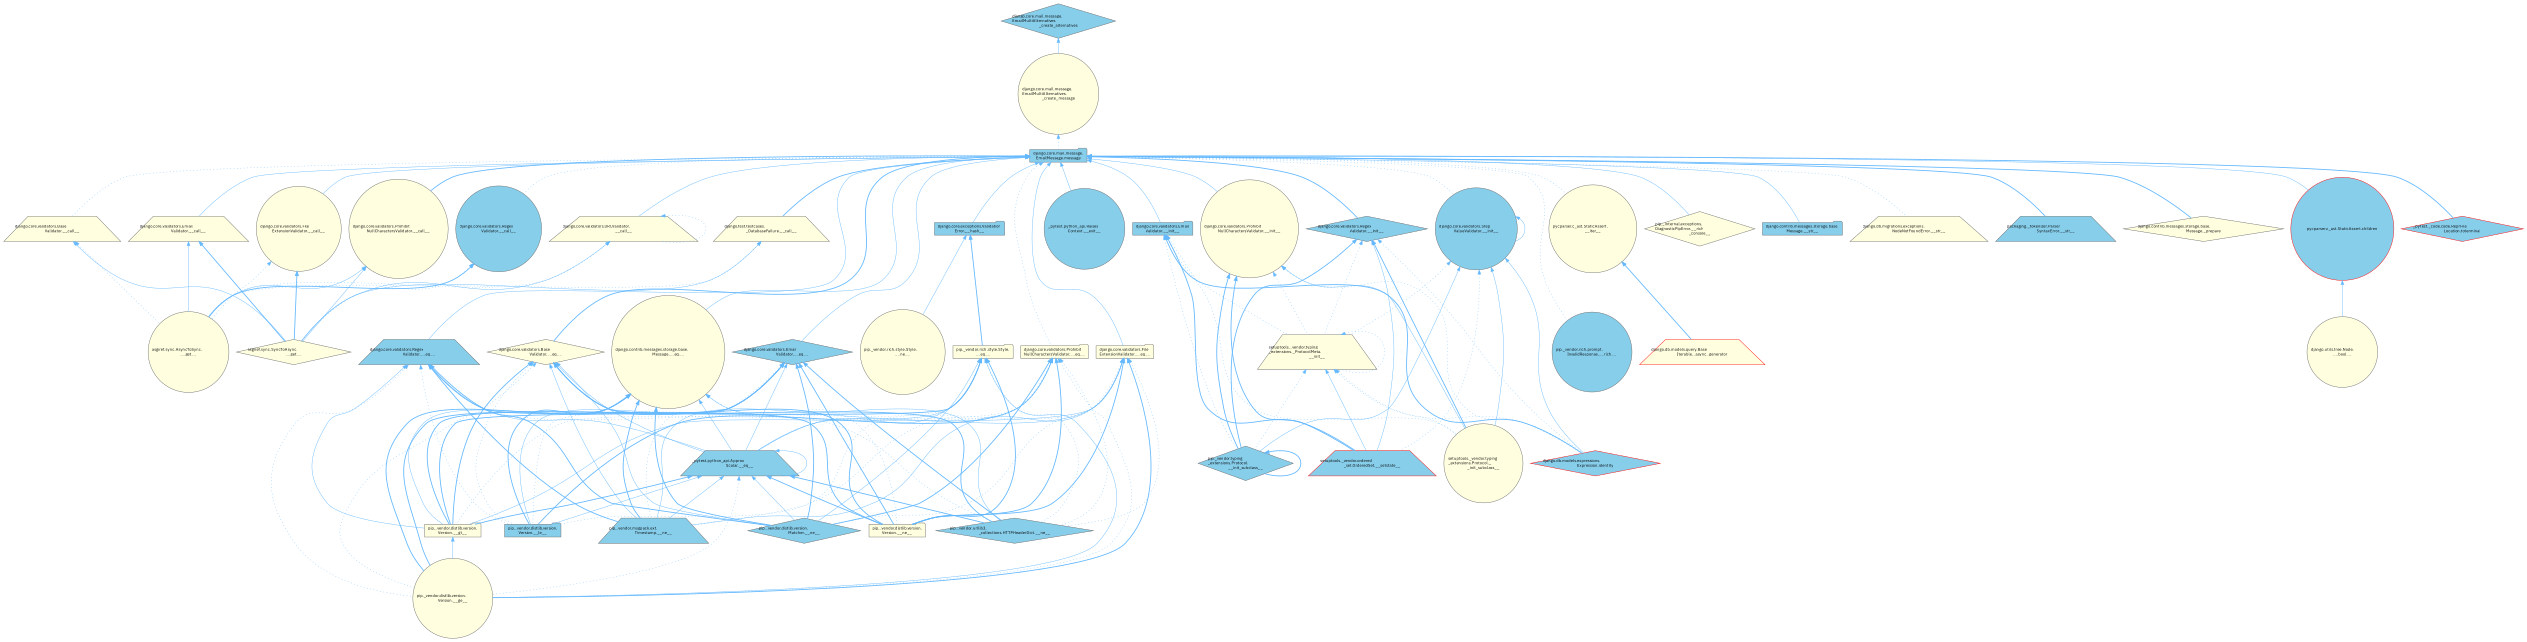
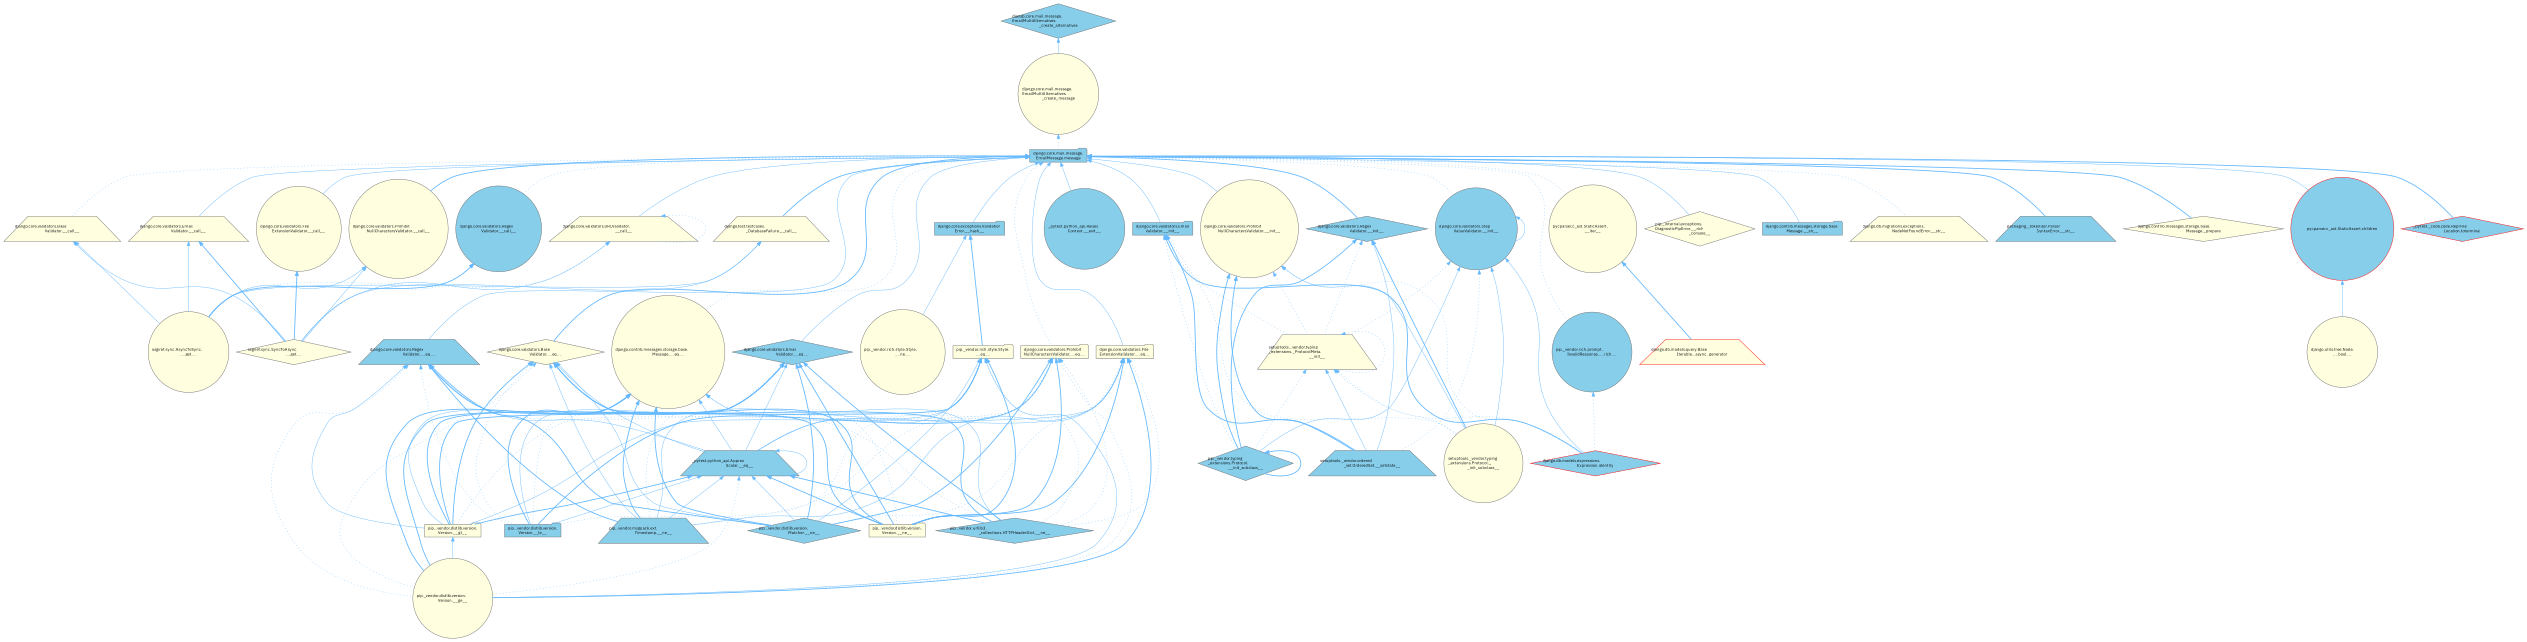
(895, 259) -> (895, 259)
(119, 284) -> (119, 284)
(244, 287) -> none
(599, 287) -> (599, 287)
(1479, 350) -> (1594, 423)
(1372, 463) -> (1372, 463)
